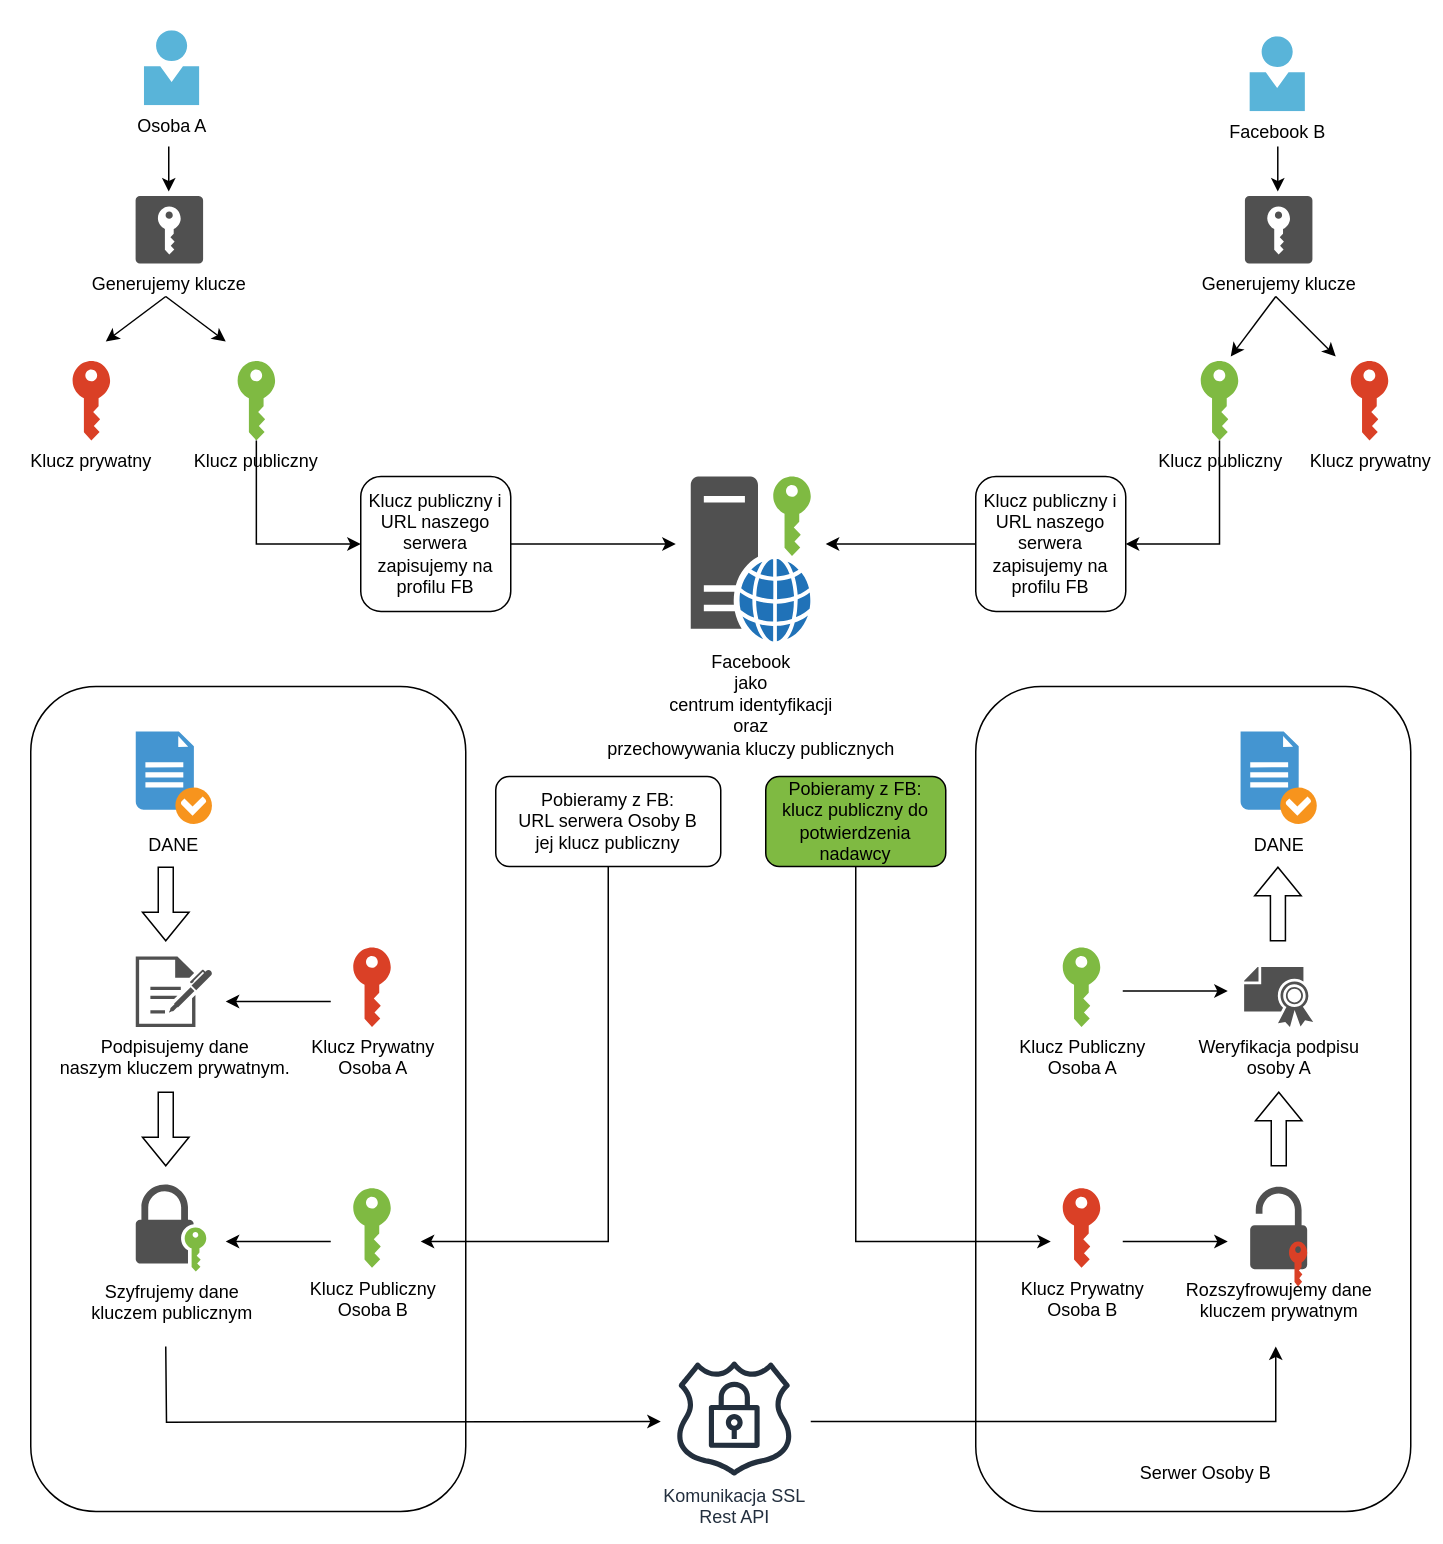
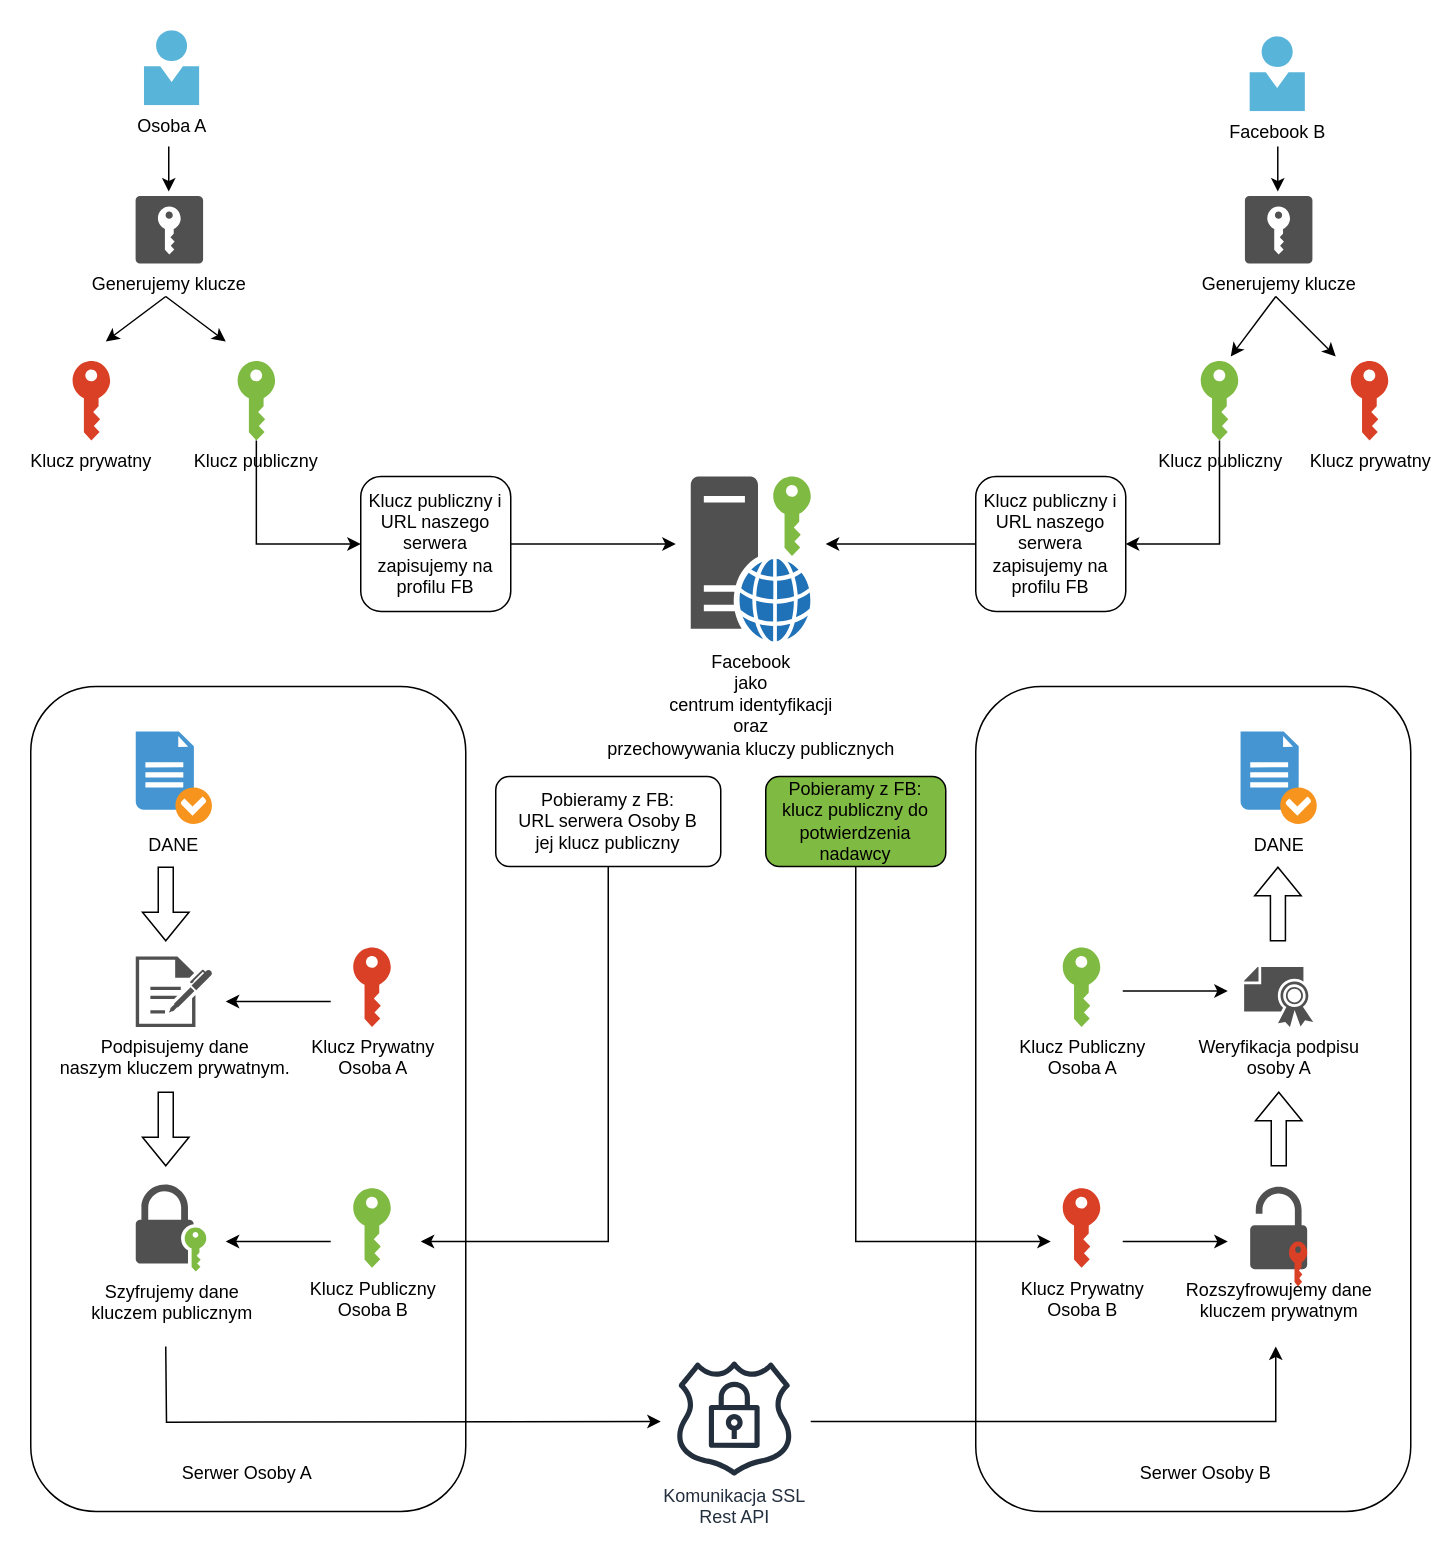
none -> (248, 1474)
